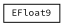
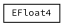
(32, 13) -> (32, 13)
